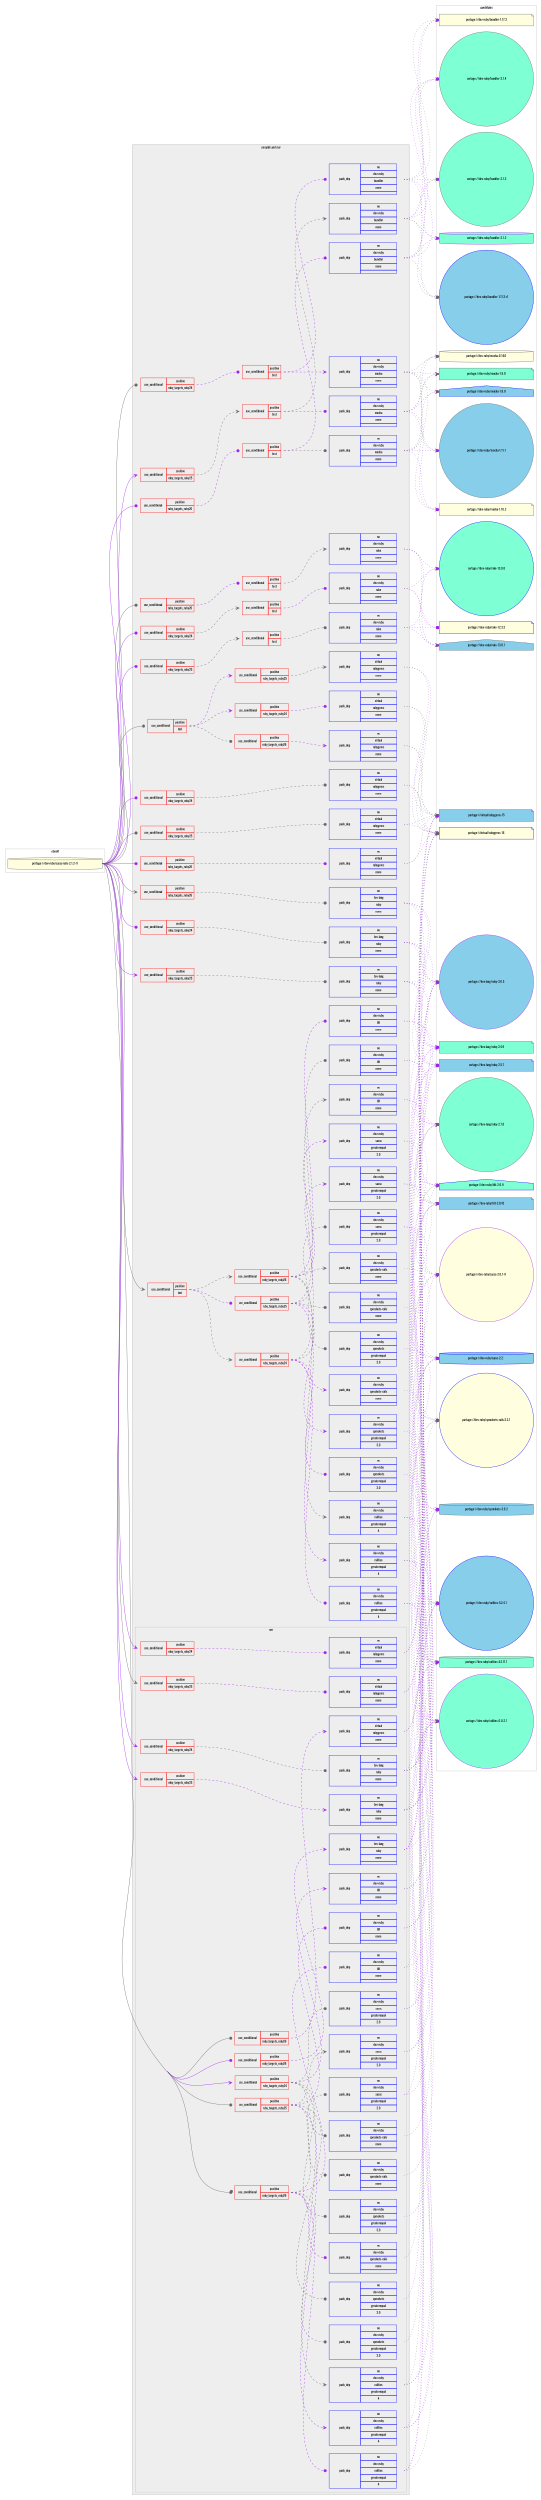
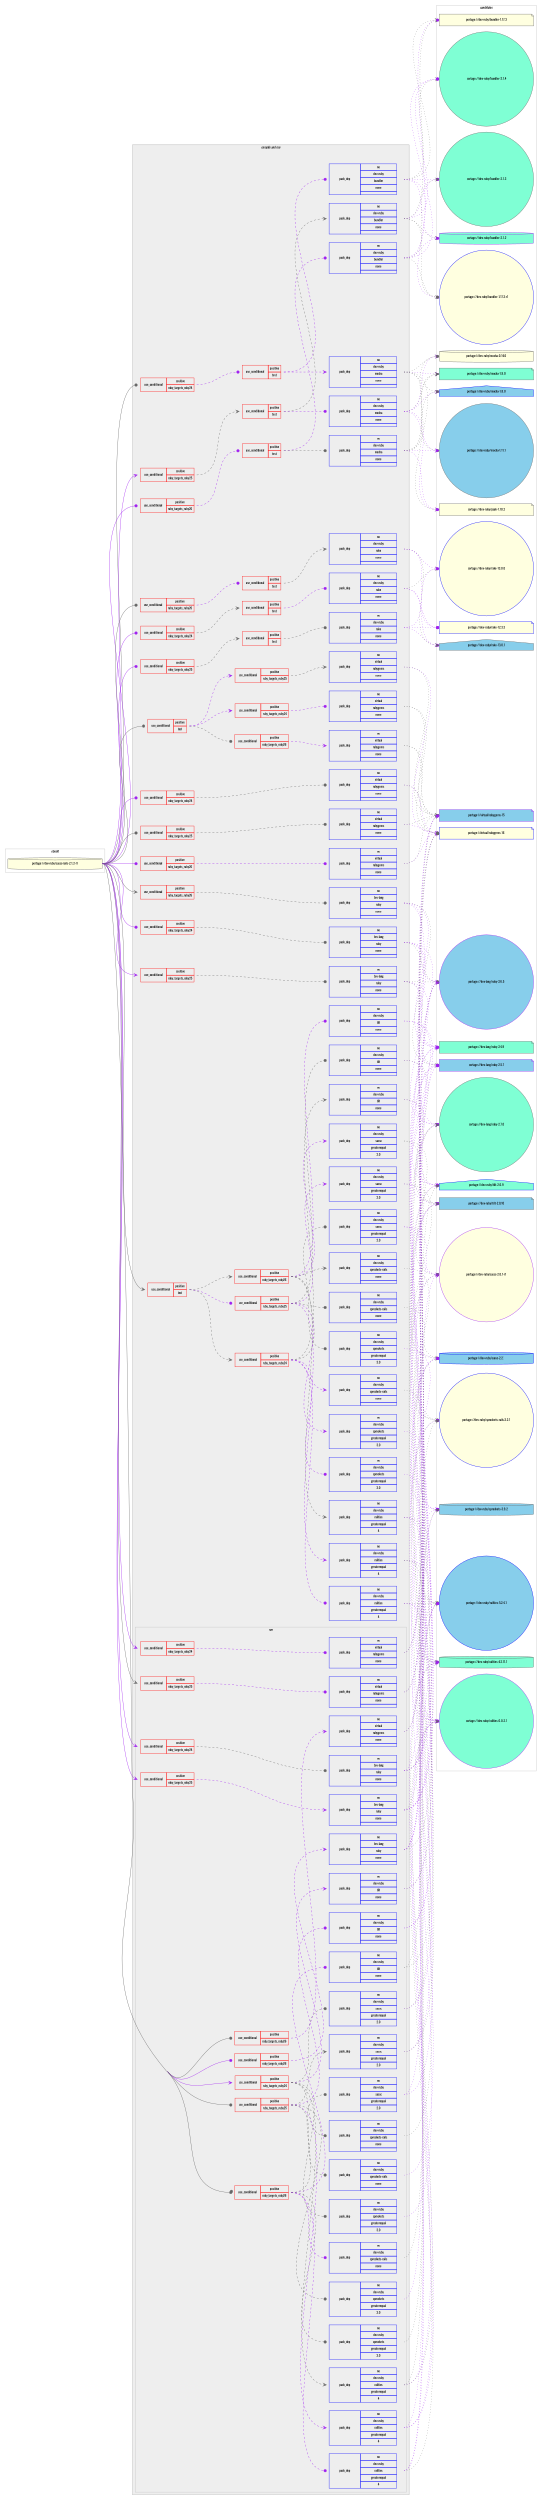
(486, 297) -> (486, 297)
(486, 510) -> (486, 510)
(486, 569) -> (486, 569)
